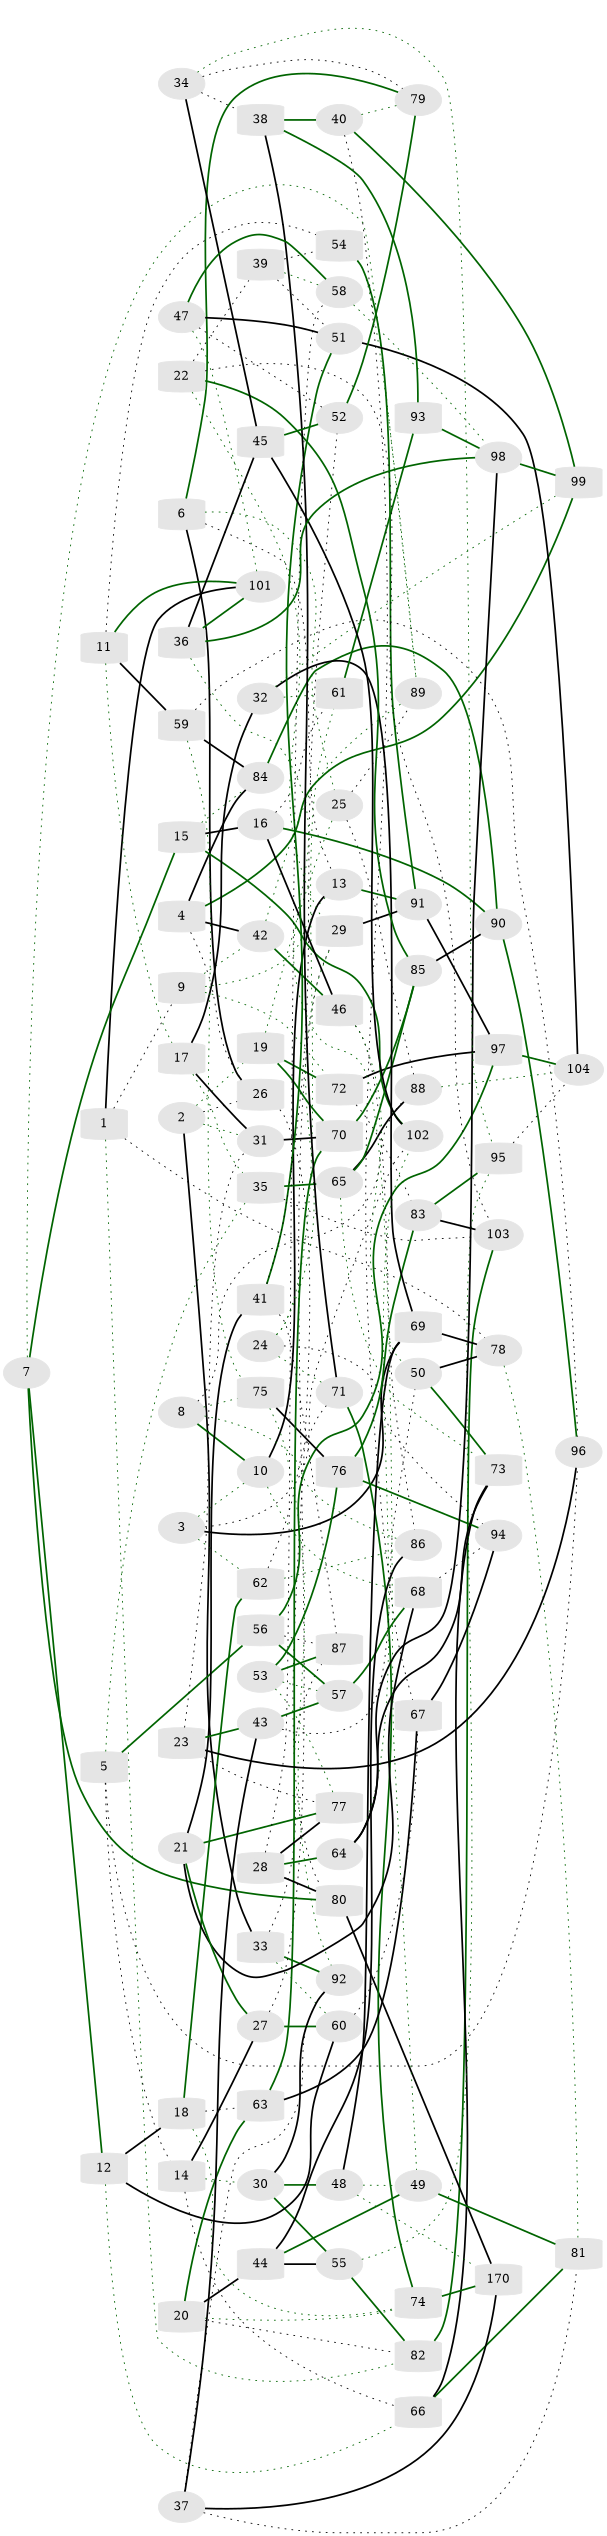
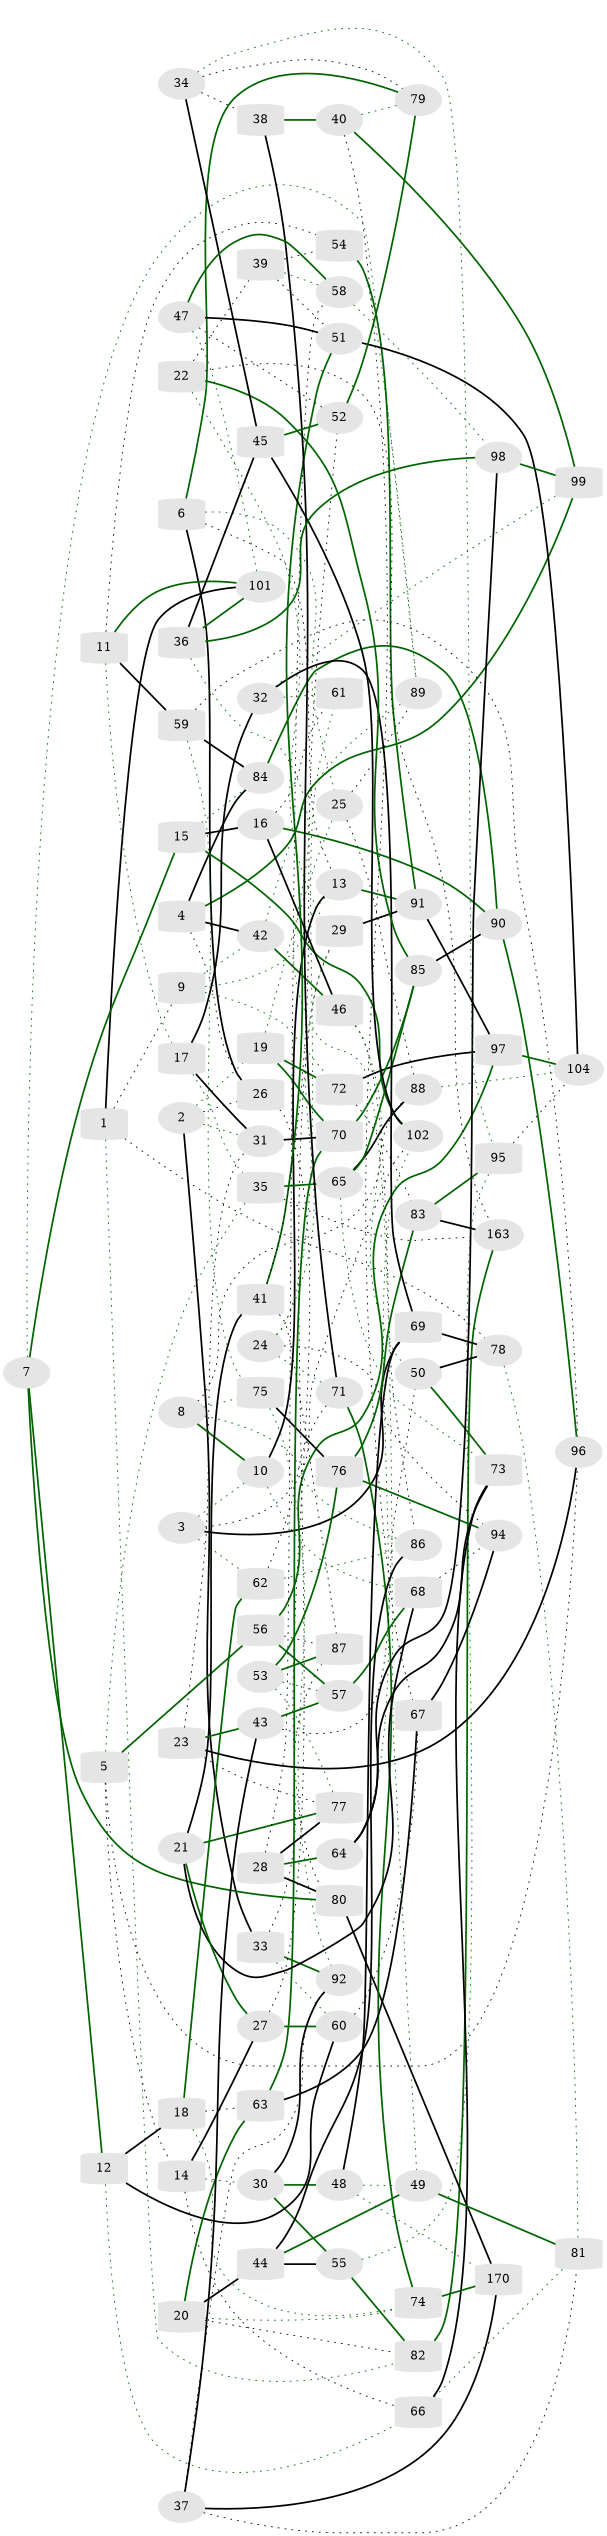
(418, 418) -> none
(499, 1235) -> (499, 1235)
(499, 2333) -> (499, 2333)
